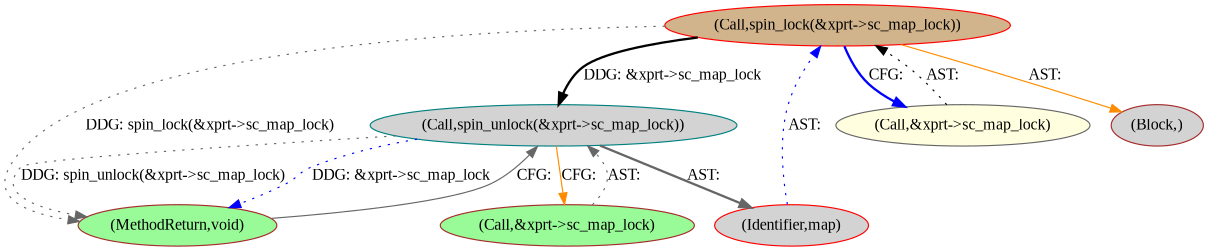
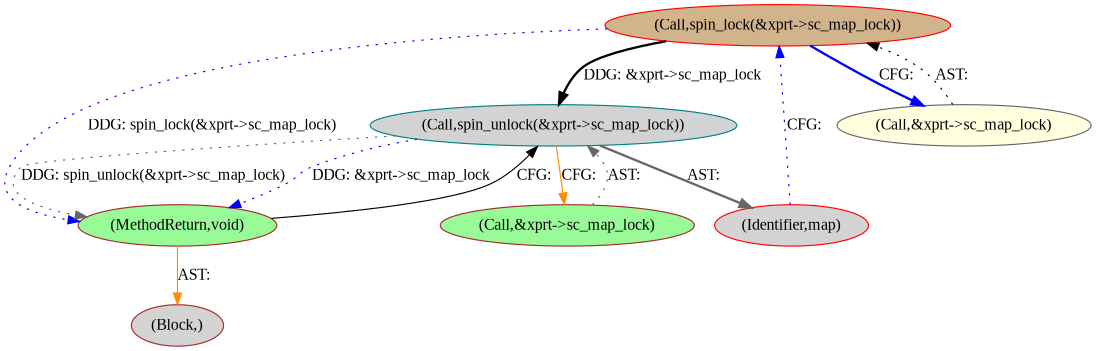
(276, 56) -> (248, 63)
(1006, 76) -> (177, 270)
(807, 125) -> (807, 125)
(406, 204) -> (406, 204)
